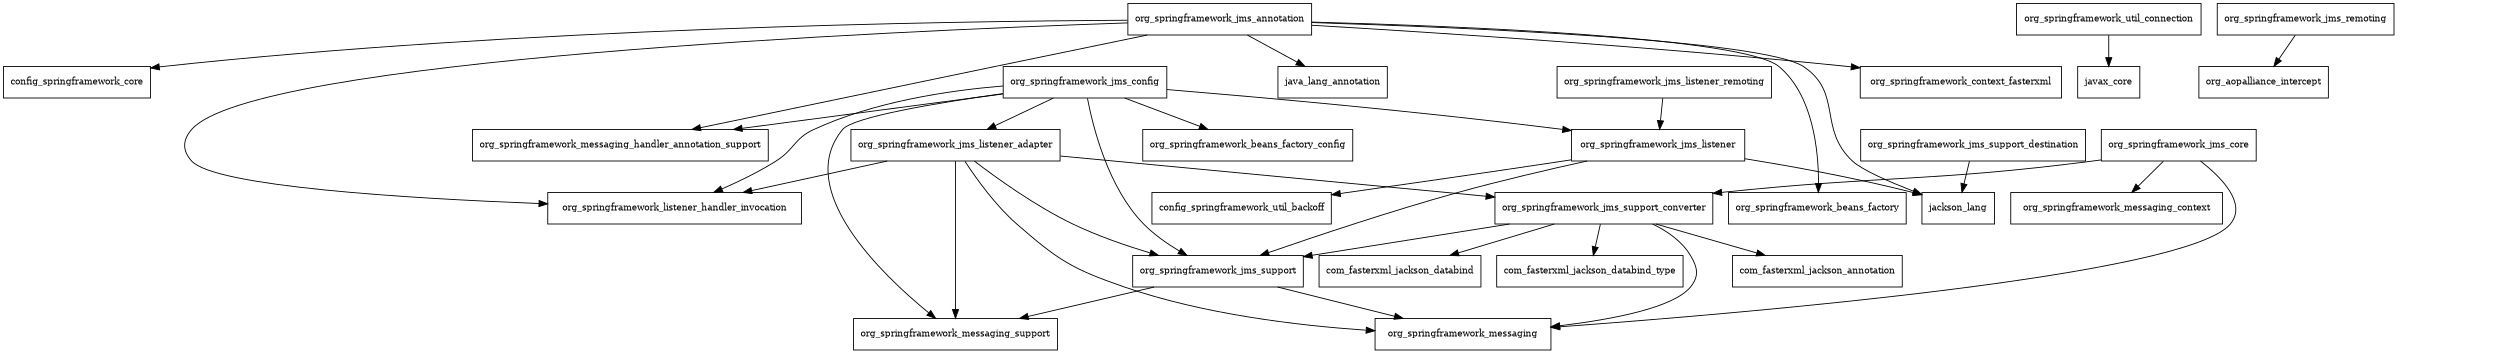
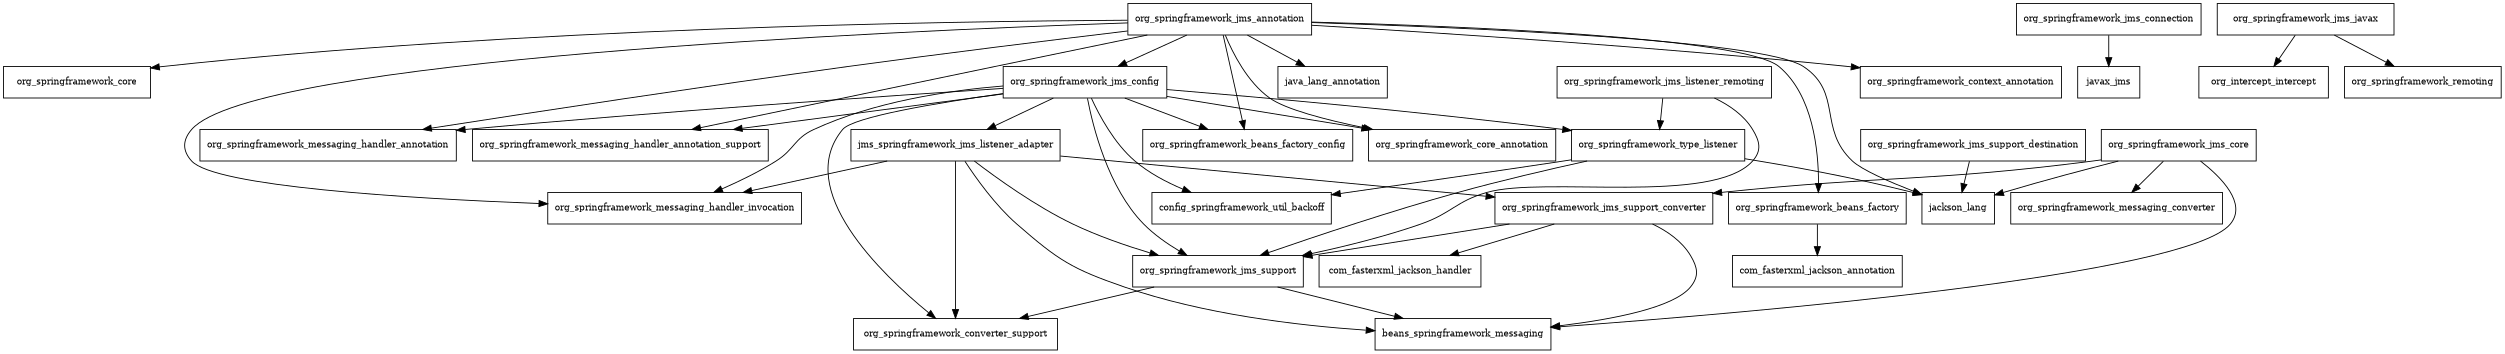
(2109, 19) -> (2109, 19)
(2306, 19) -> (2306, 19)
none -> (1156, 49)
none -> (1233, 78)
(77, 82) -> (77, 82)
(1961, 82) -> (1961, 82)
(2109, 82) -> (2109, 82)
(2264, 82) -> (2264, 82)
none -> (2423, 82)
none -> (328, 145)
(956, 145) -> (956, 145)
none -> (1462, 145)
(1658, 145) -> (1658, 145)
none -> (1127, 154)
none -> (2061, 176)
none -> (1571, 187)
(675, 208) -> (675, 208)
(2117, 208) -> (2117, 208)
(1706, 238) -> (1817, 235)
(1400, 271) -> (1400, 271)
(1590, 271) -> none
(956, 334) -> (956, 334)
(1463, 334) -> (1463, 334)
